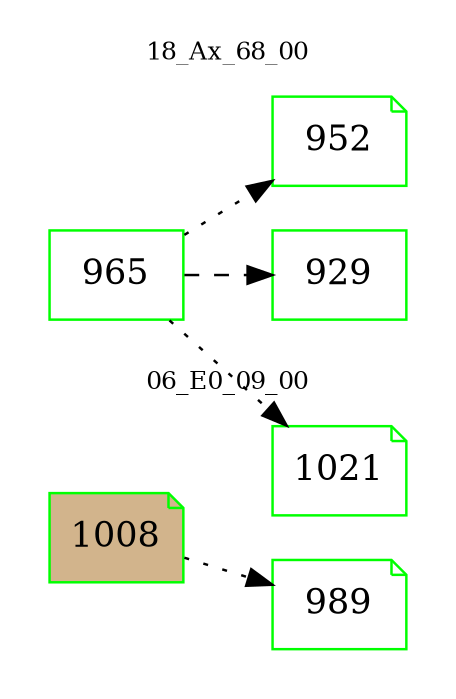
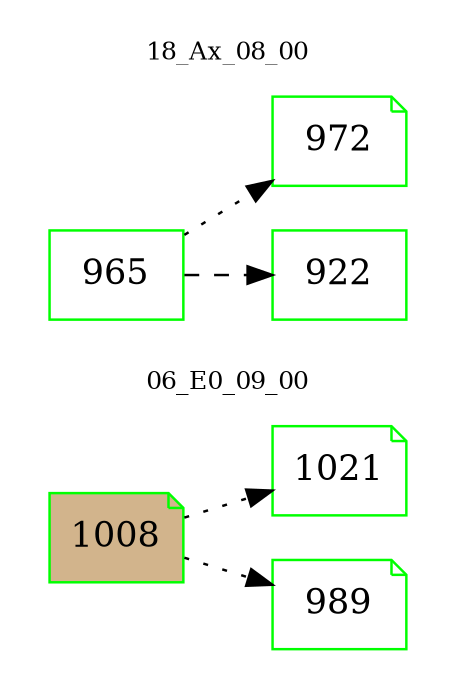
(228, 53) -> (228, 53)
(339, 141) -> (339, 141)
(339, 275) -> (339, 275)
(231, 375) -> (216, 508)
